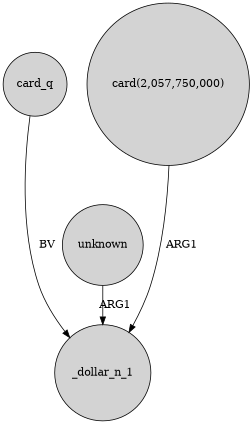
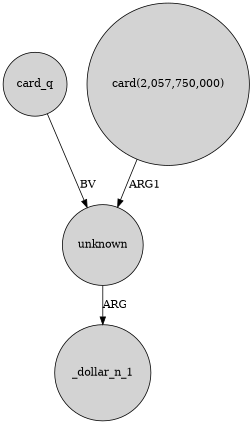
(27, 228) -> (66, 157)
(160, 248) -> (129, 180)
(115, 305) -> (115, 305)
